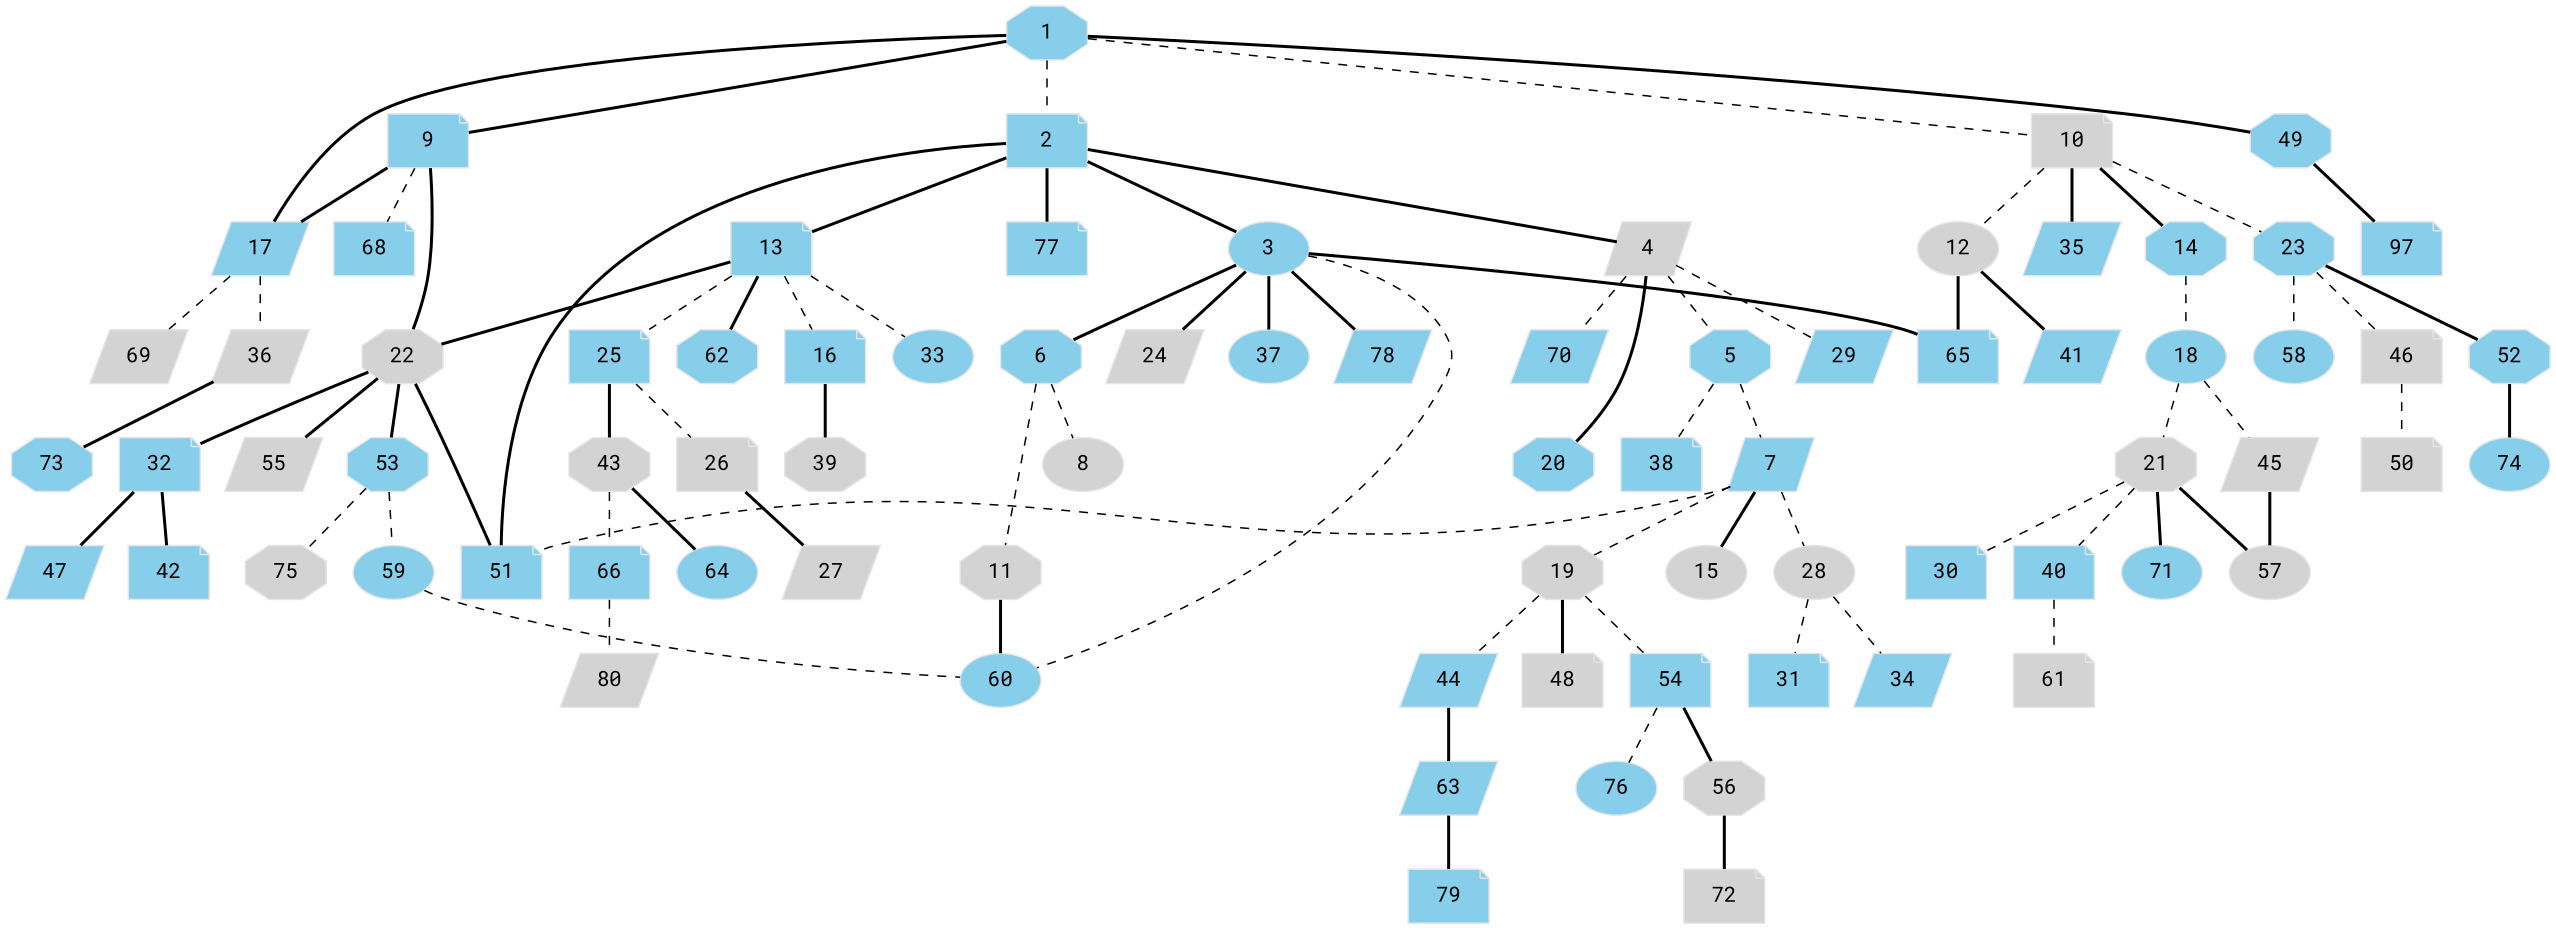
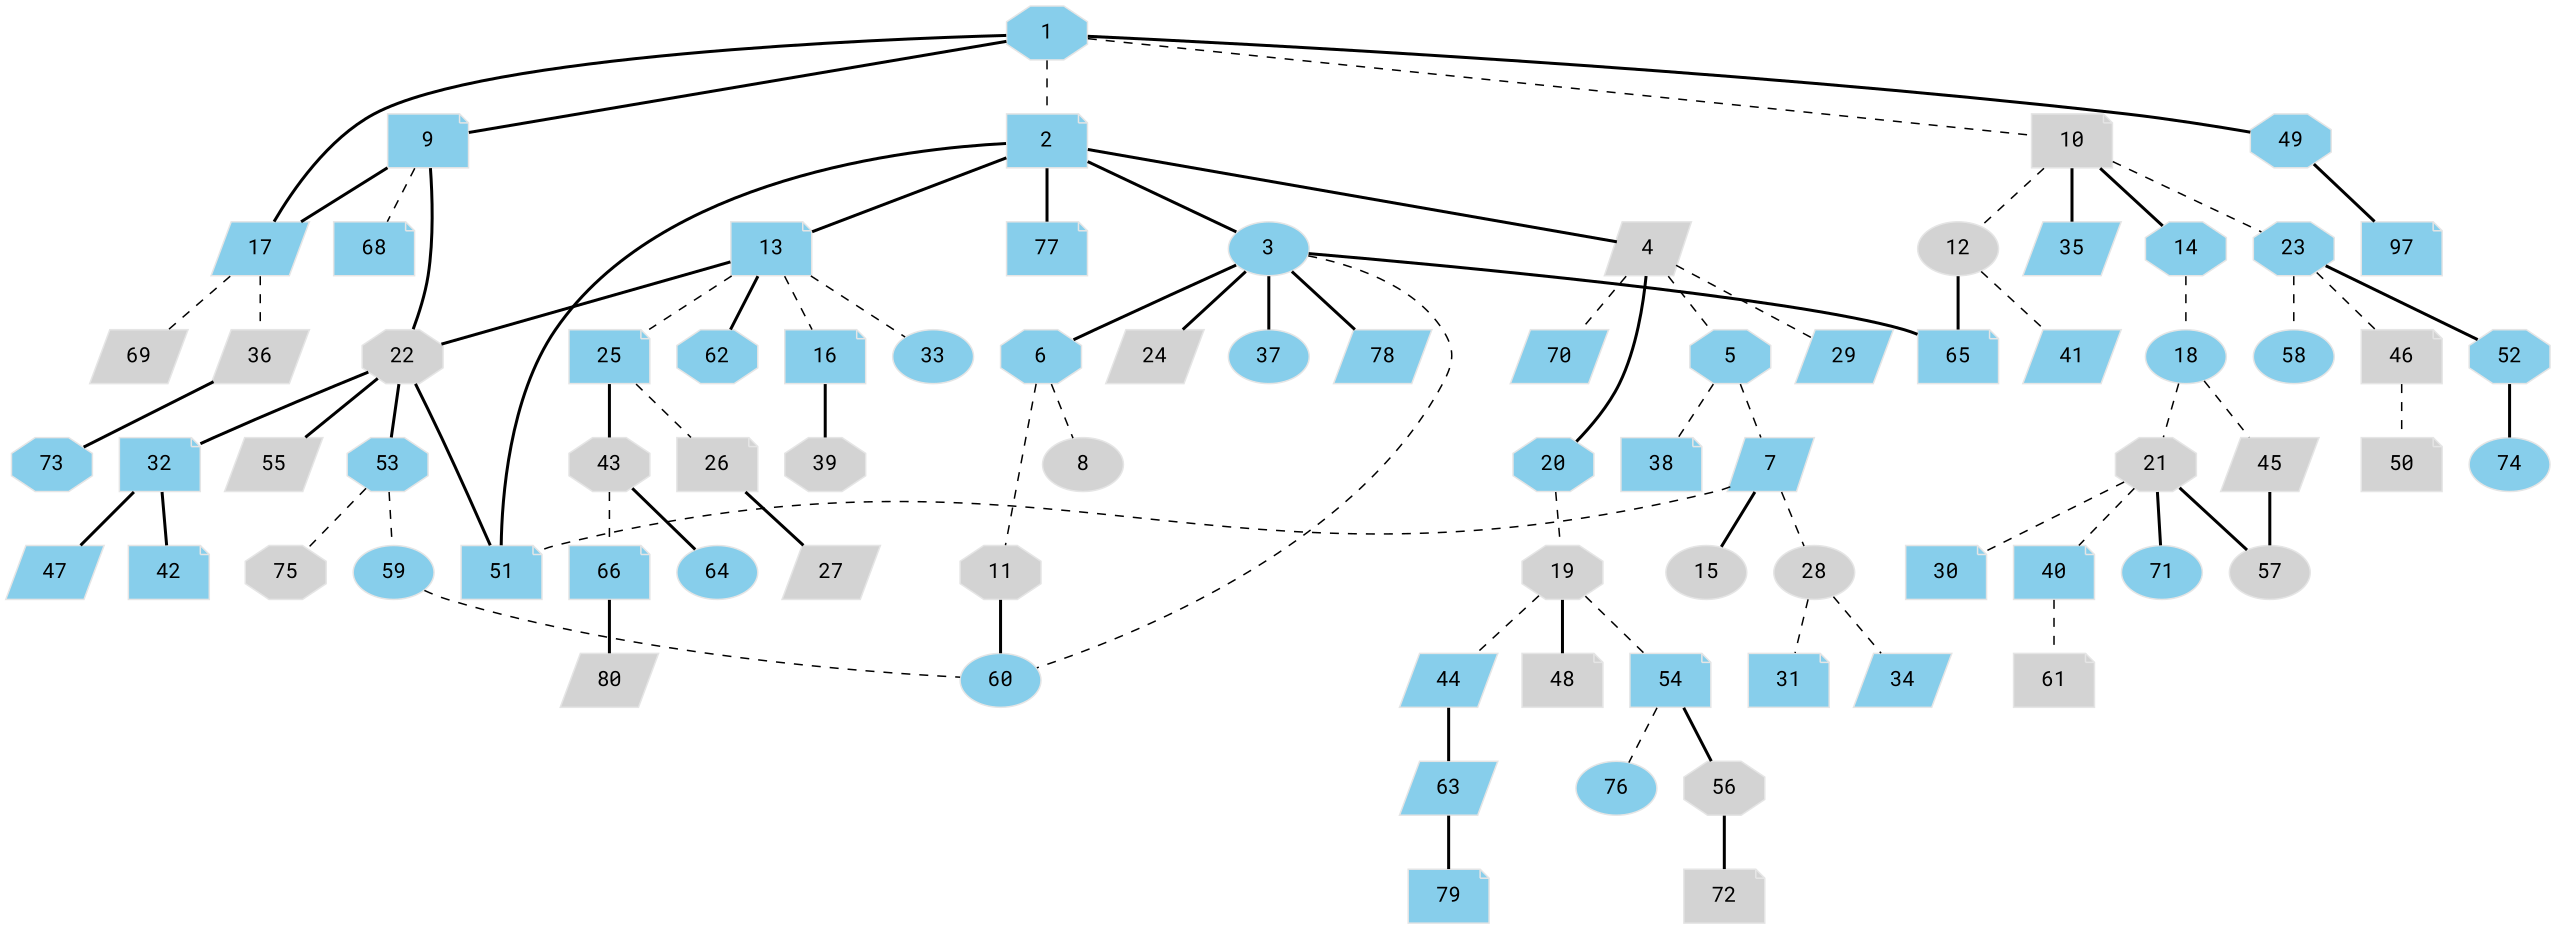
(2013, 300) -> (2013, 300)
(1662, 521) -> (1557, 511)
(609, 627) -> (609, 627)
